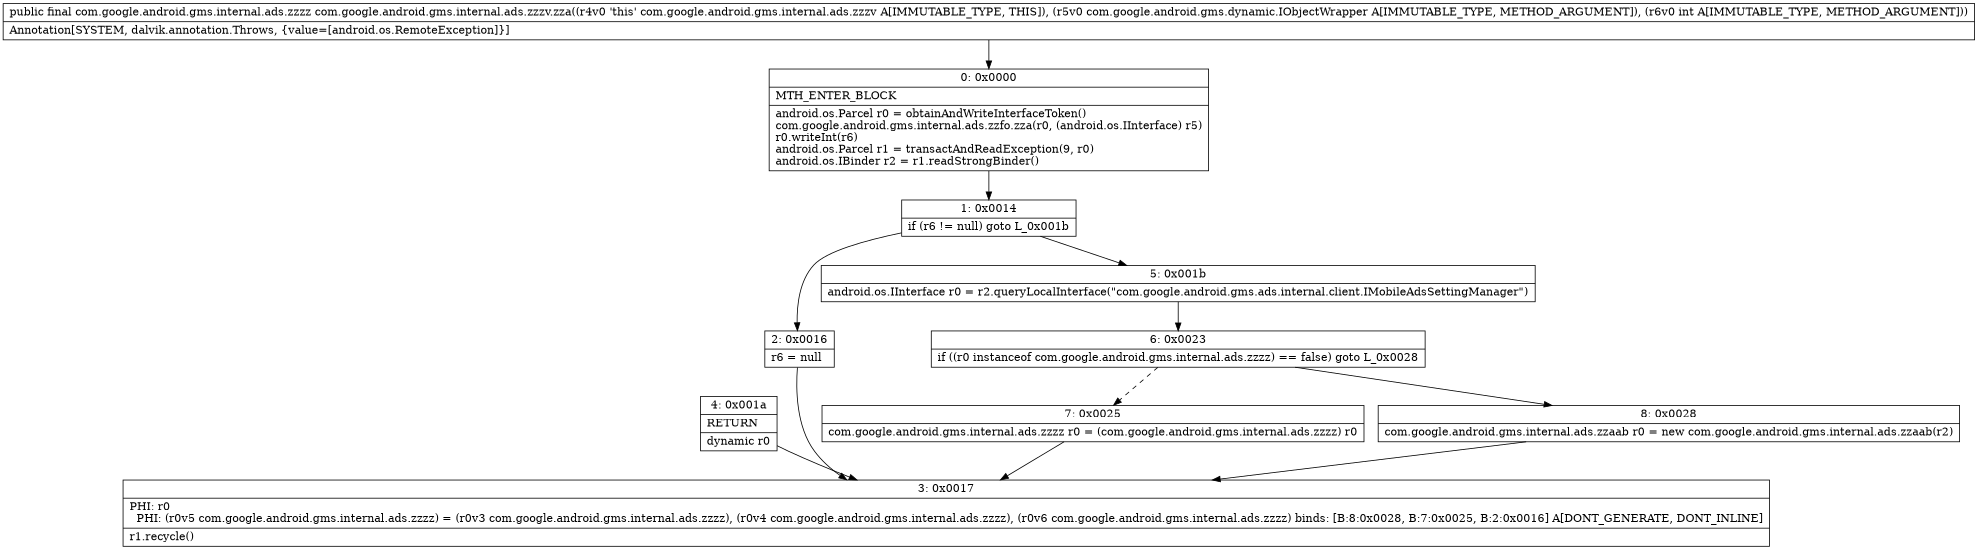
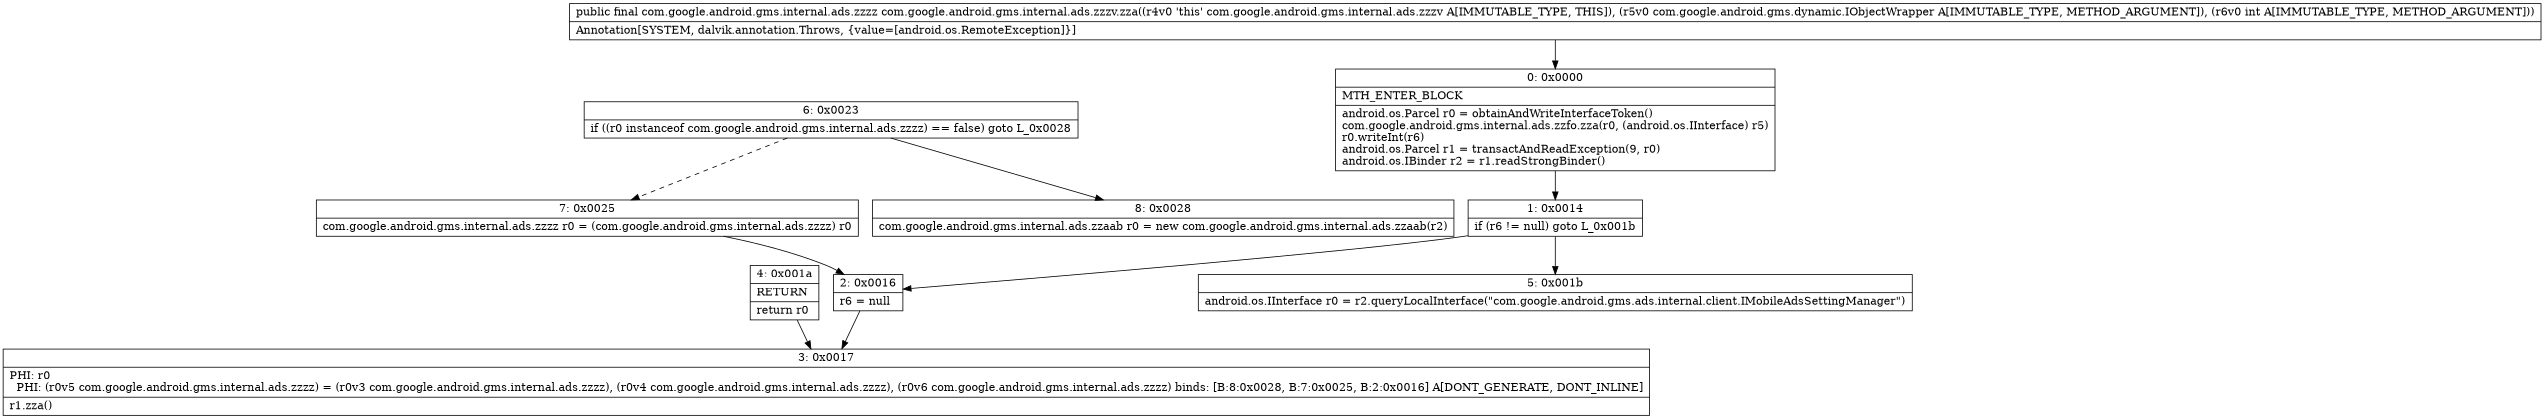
(1178, 312) -> none
(739, 441) -> (783, 310)
(1036, 459) -> (781, 250)
(1373, 460) -> none
(162, 537) -> (31, 406)
